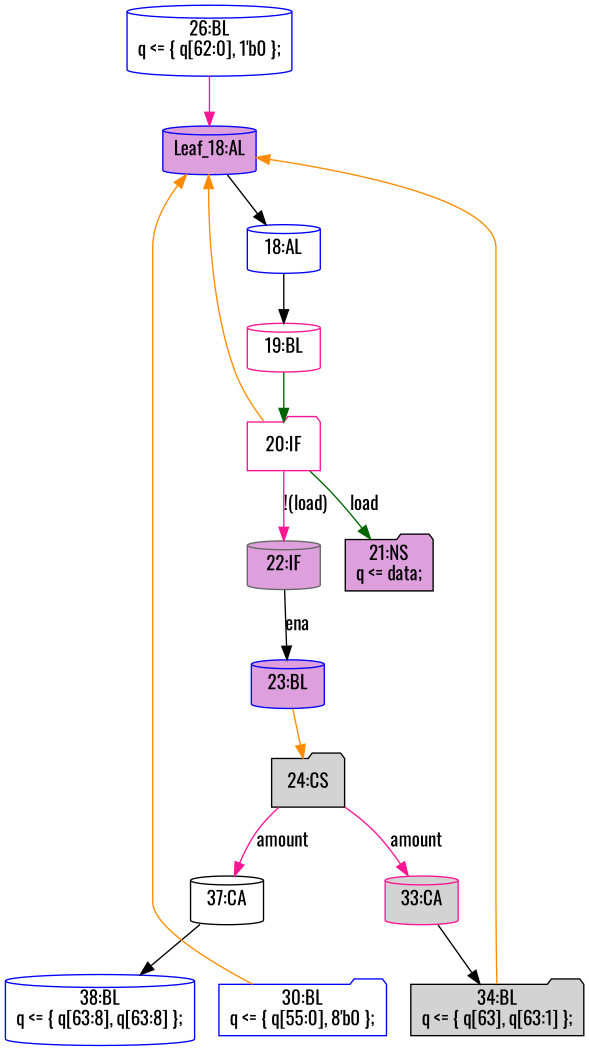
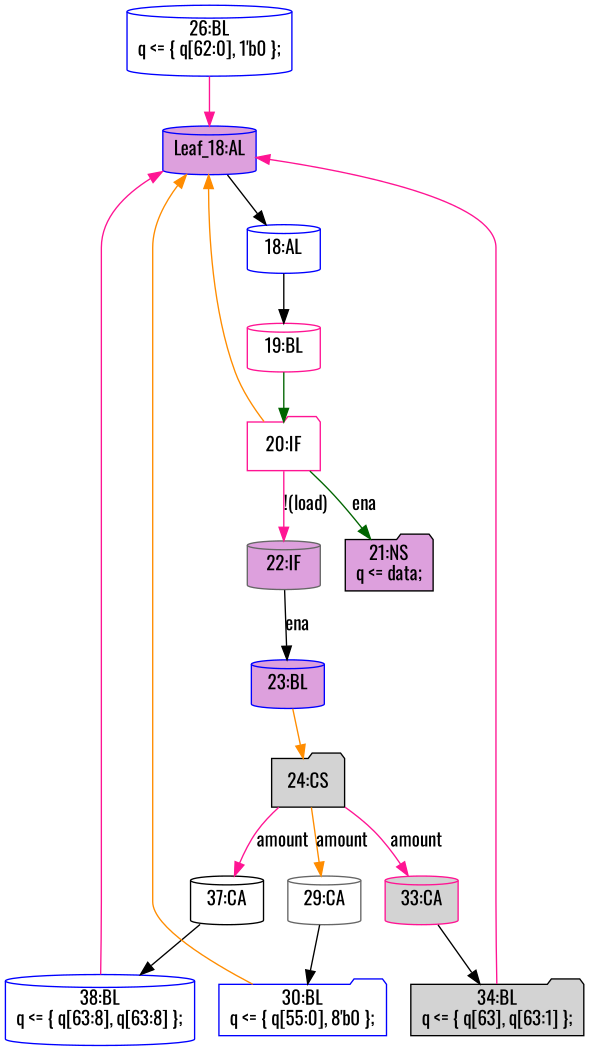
(496, 490) -> (496, 490)
(365, 505) -> (365, 505)
none -> (101, 567)
none -> (324, 900)
